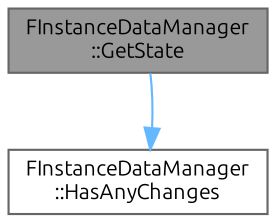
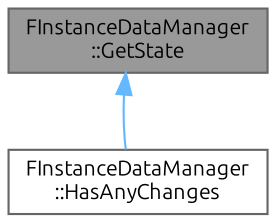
(152, 101) -> (124, 122)
